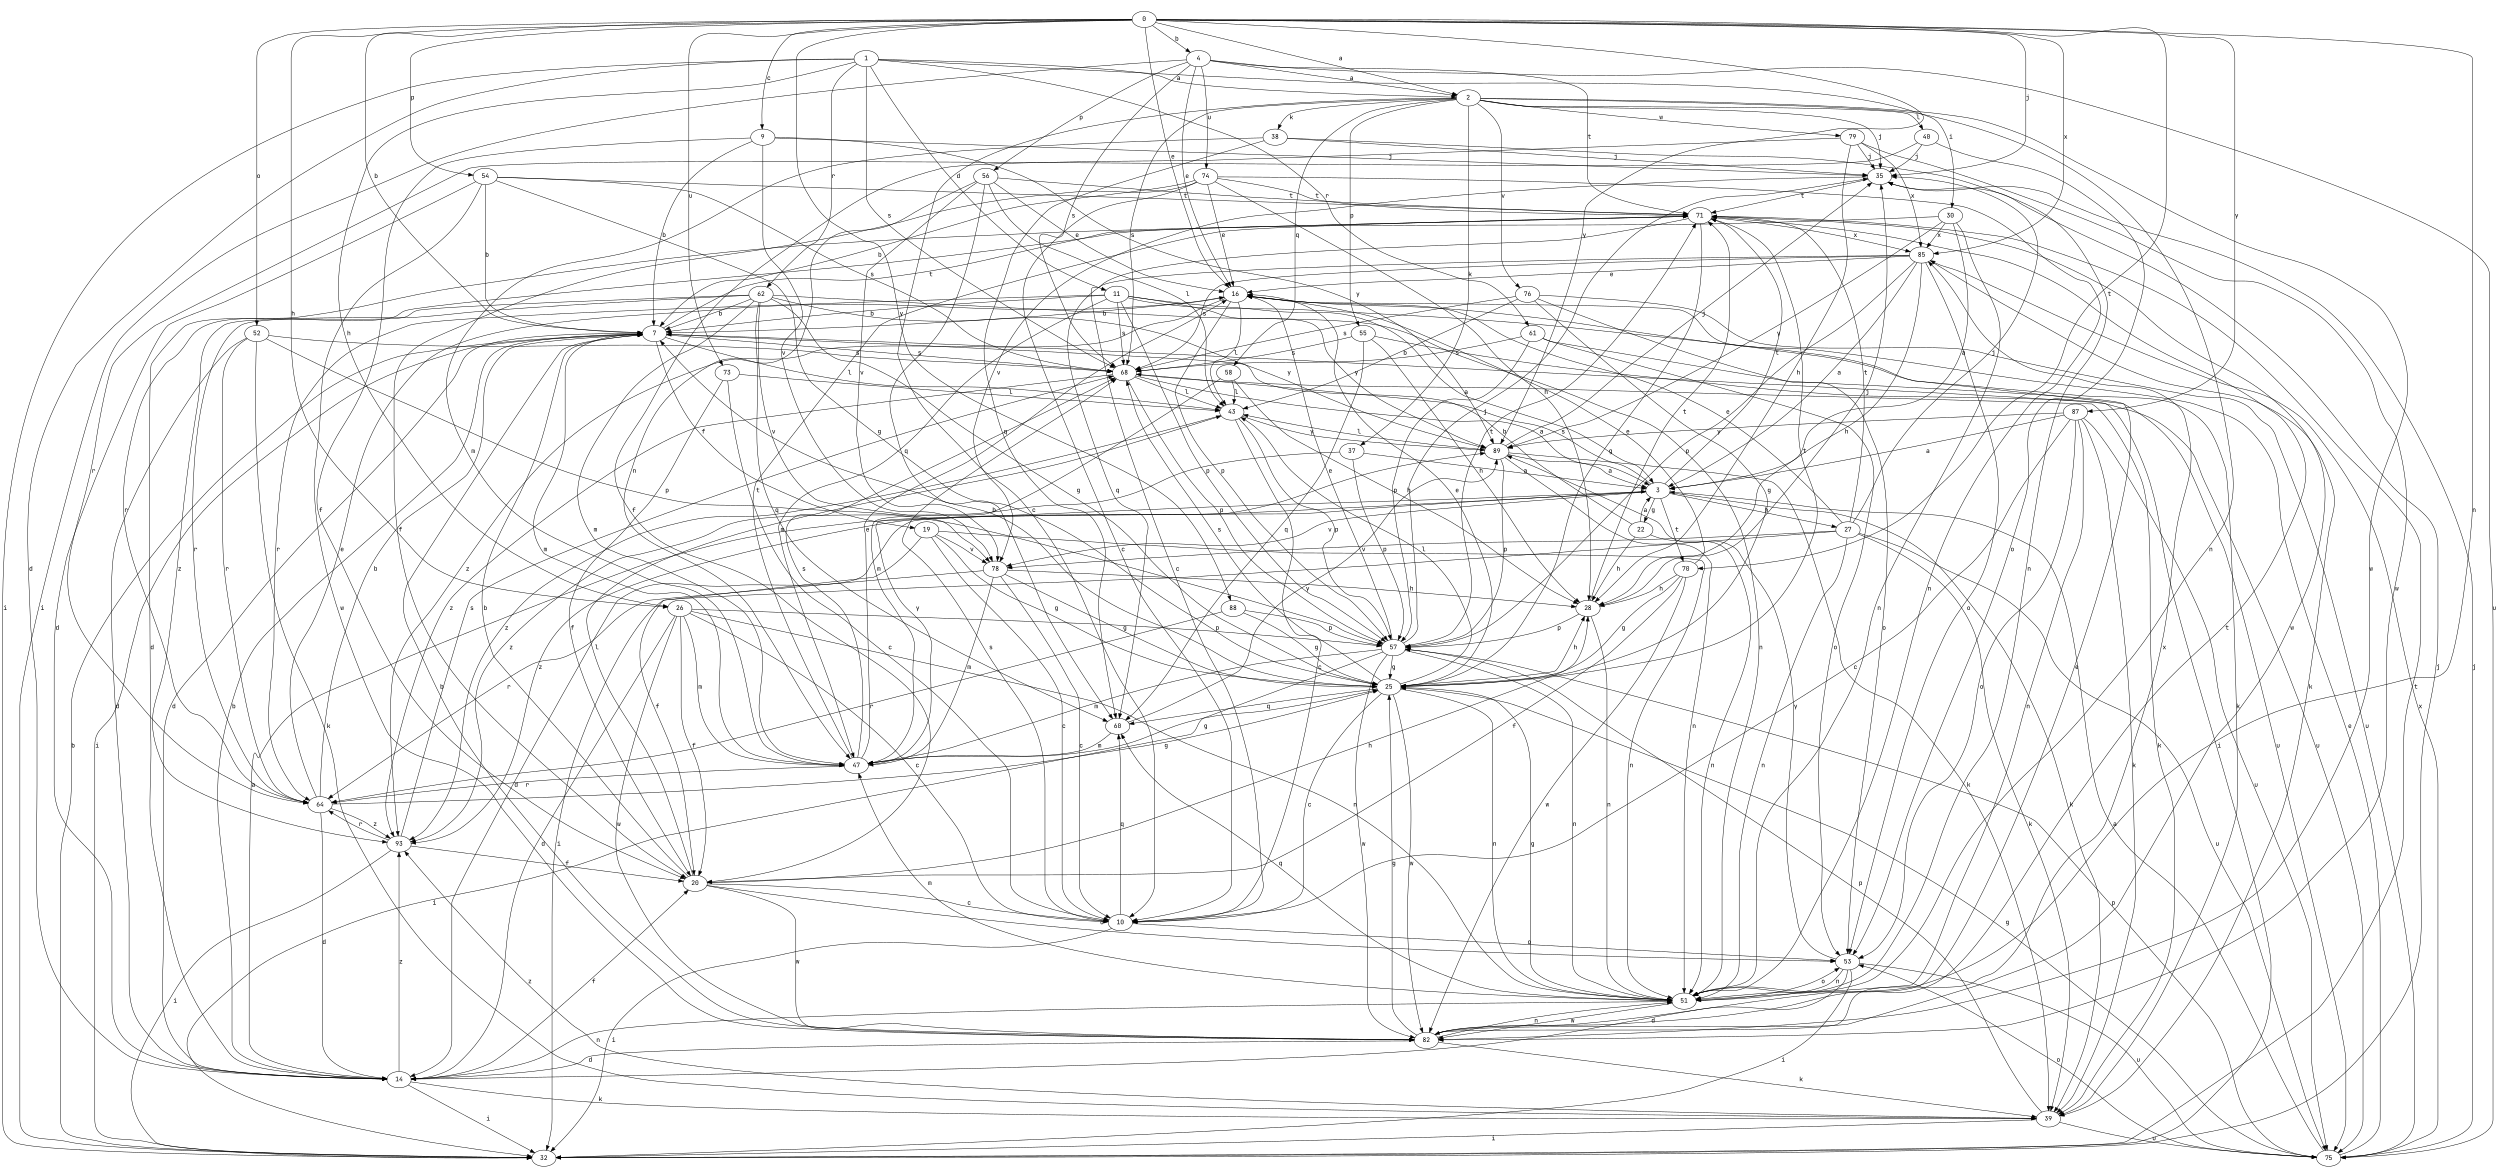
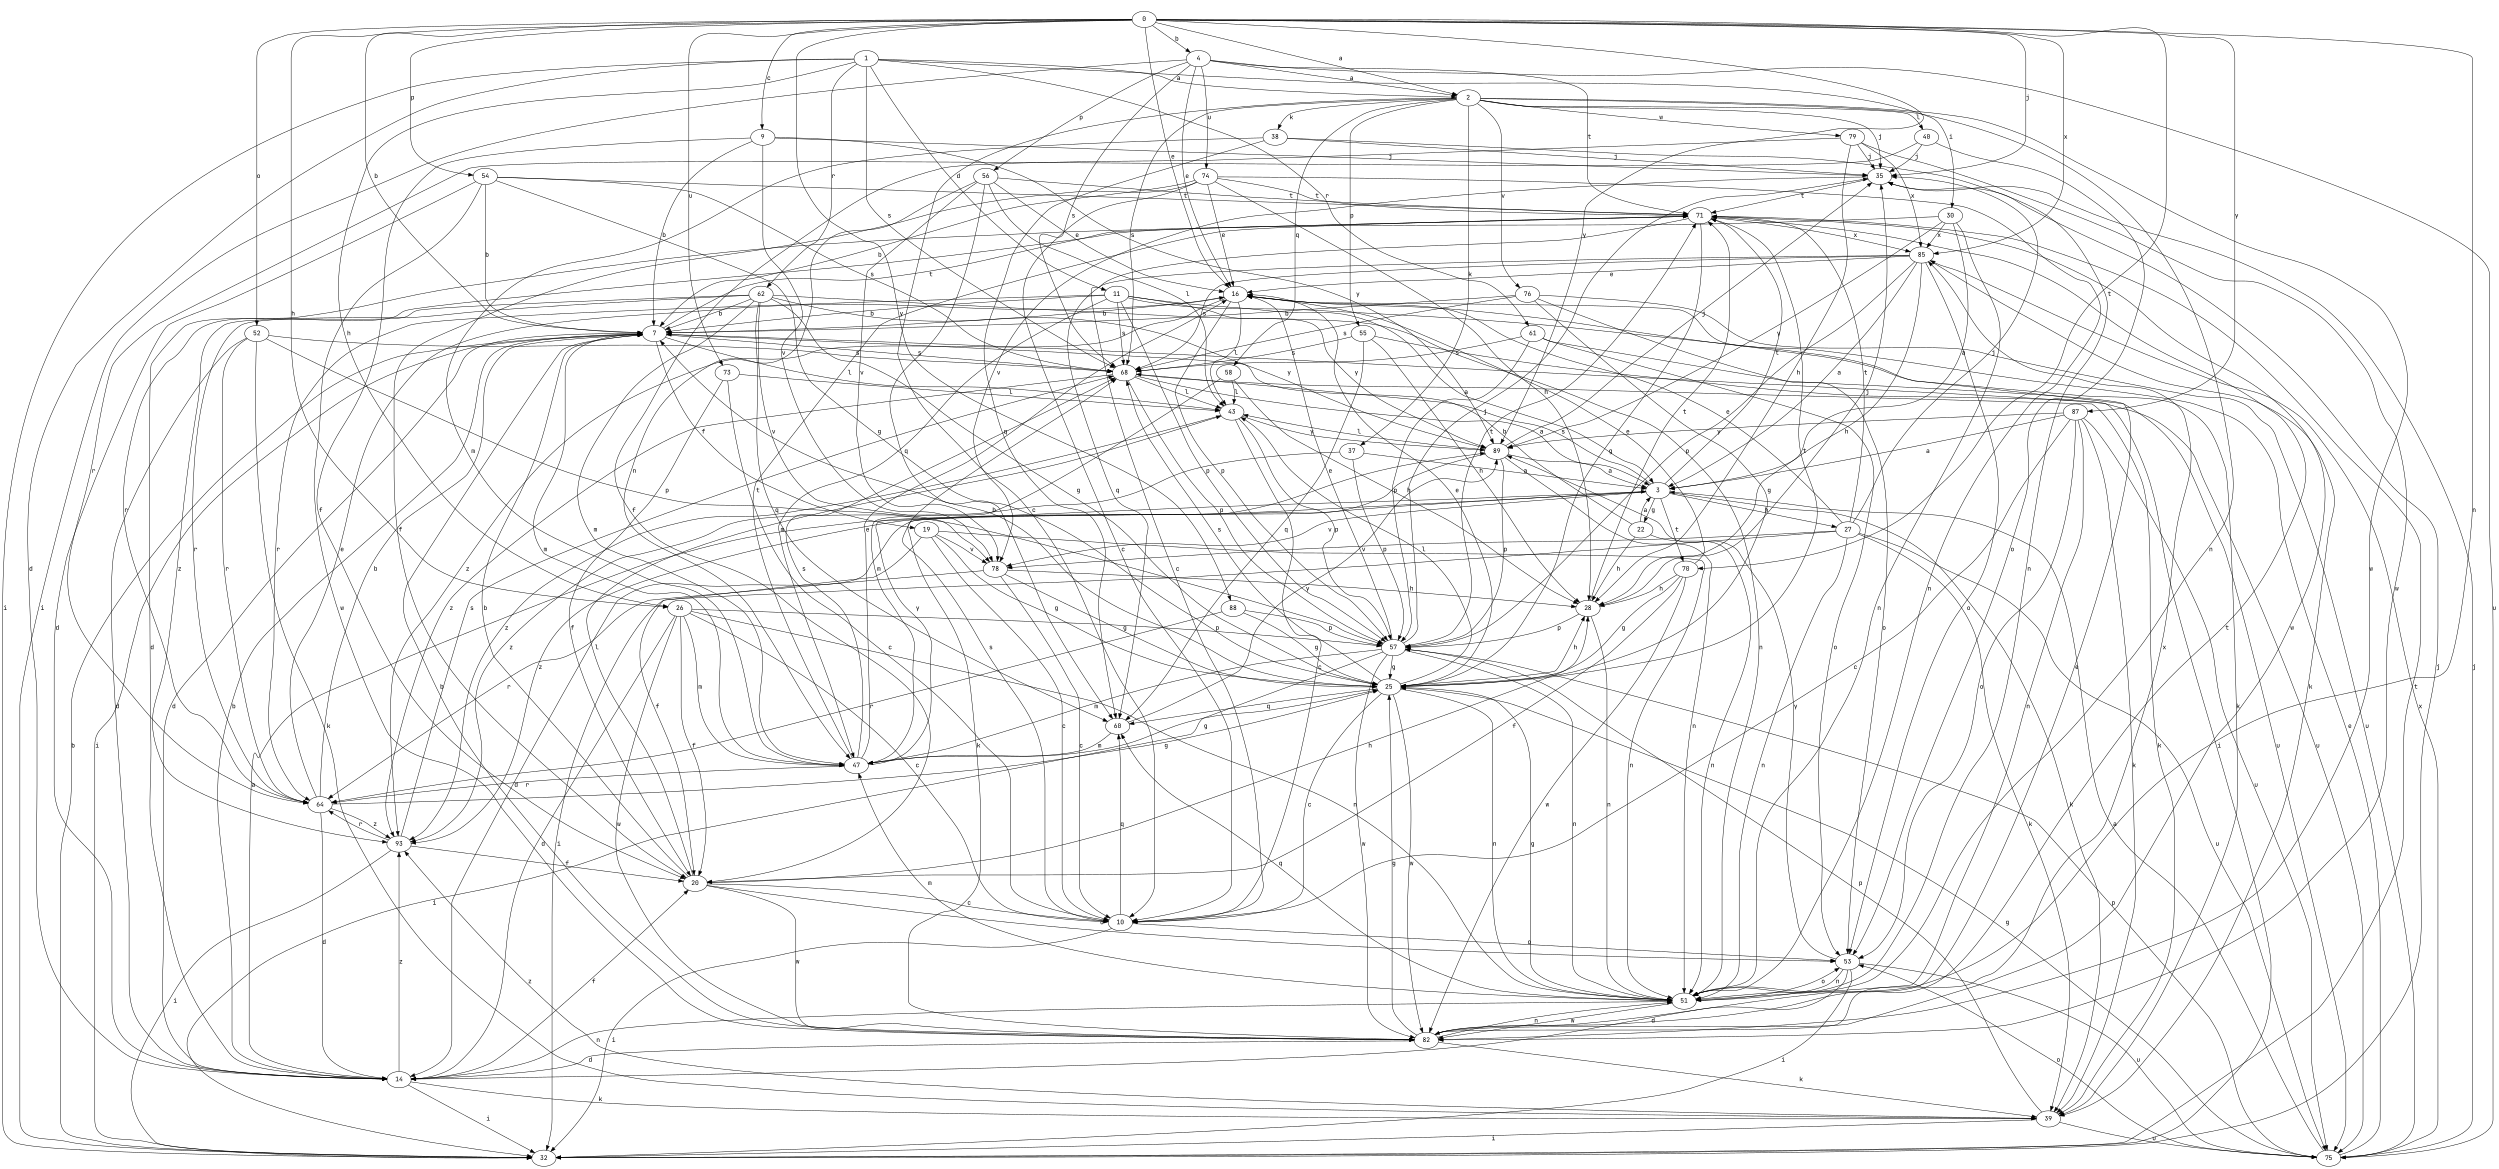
(1398, 353) -> (1115, 320)
(1857, 683) -> (971, 692)
(957, 692) -> none
